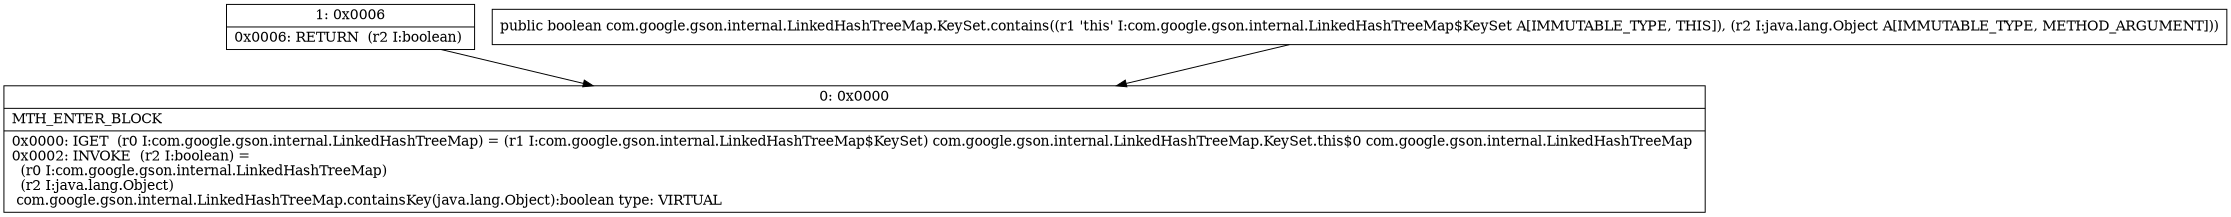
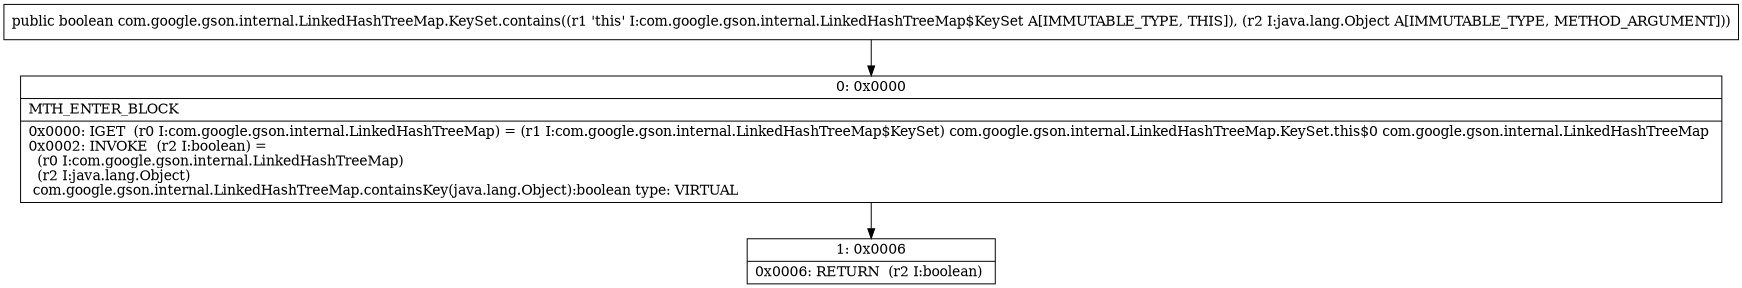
(512, 67) -> (871, 216)
